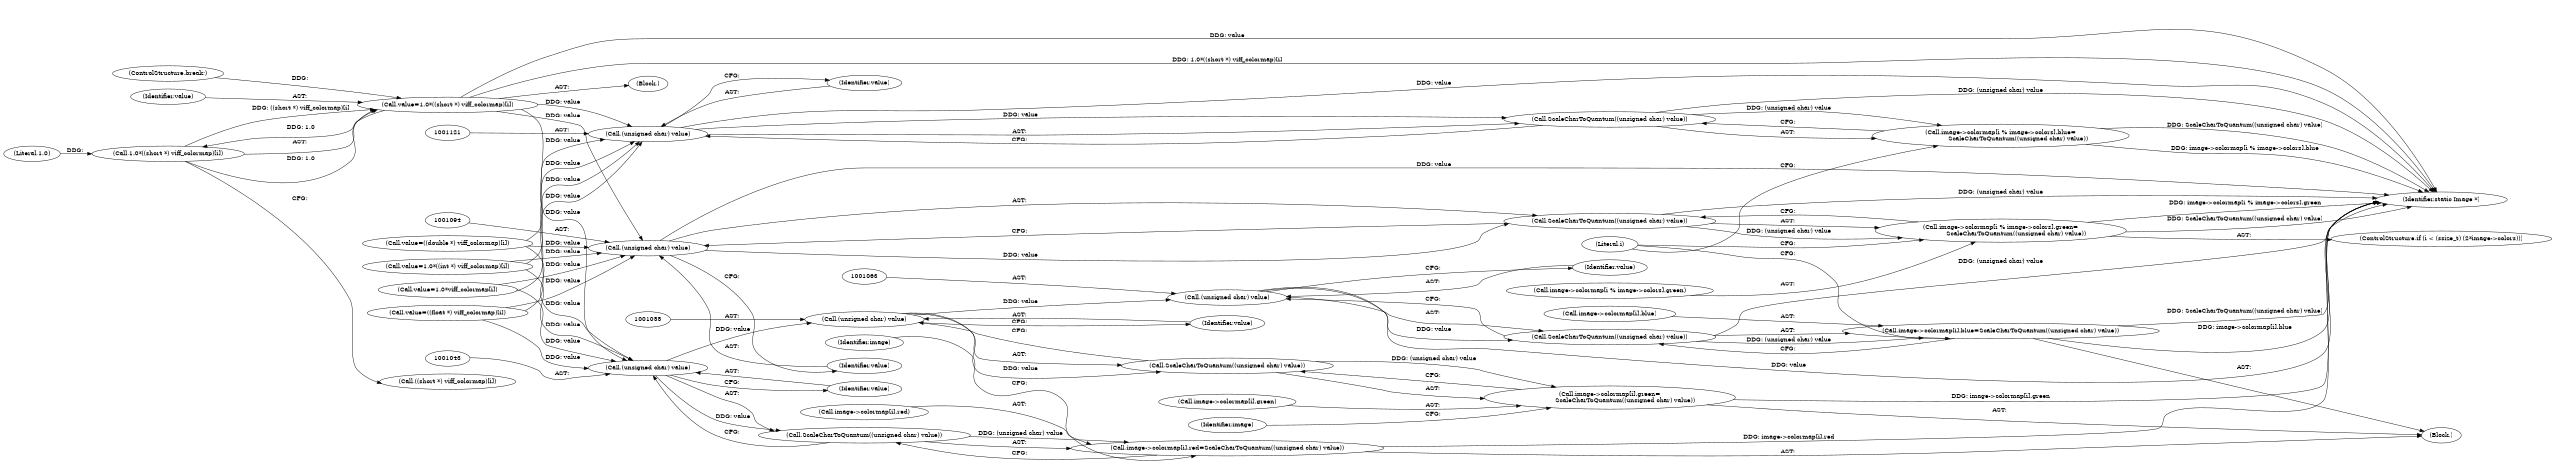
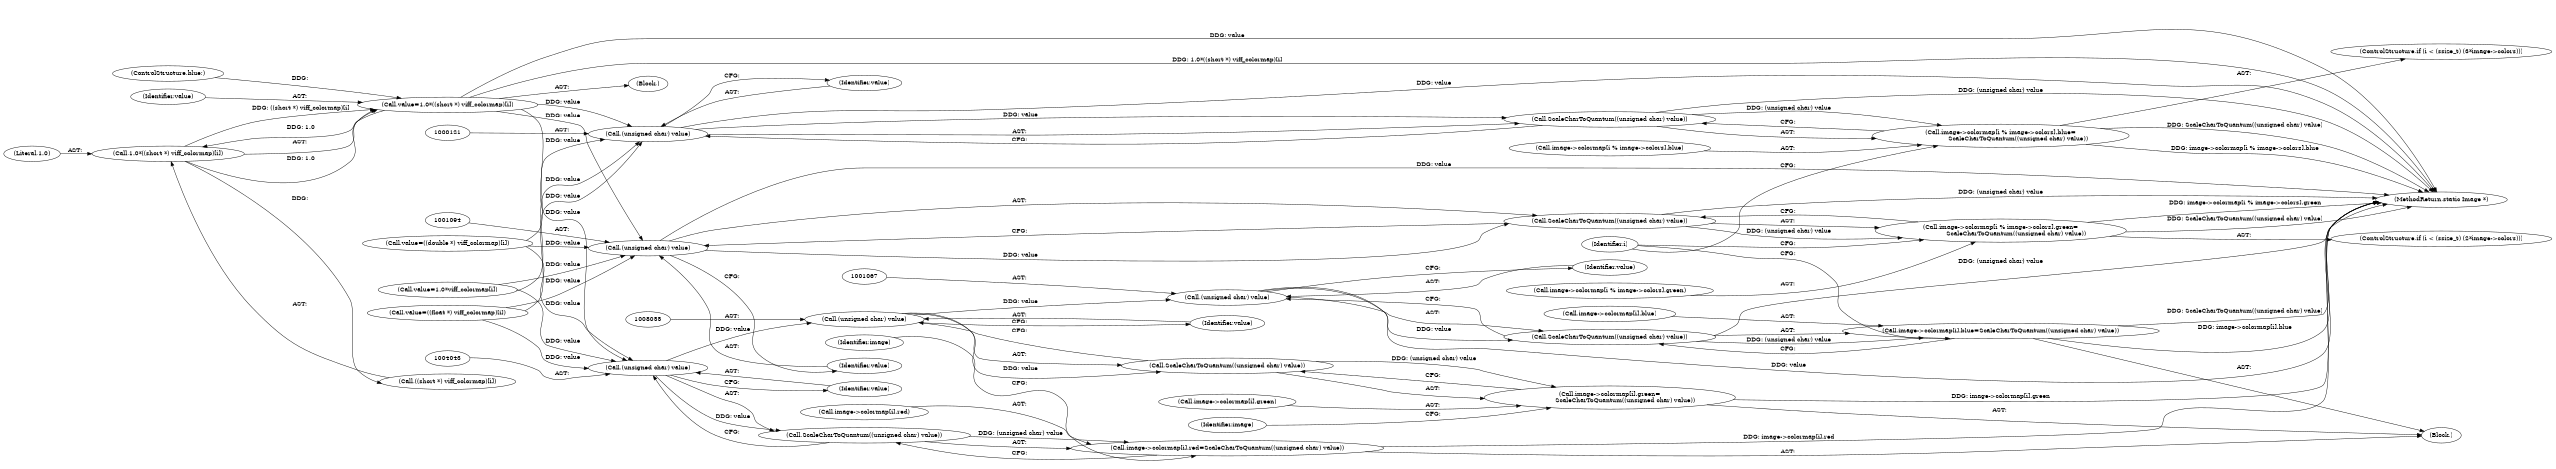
none -> (2441, 52)
(168, 74) -> (168, 74)
(448, 133) -> (448, 133)
none -> (1610, 148)
(76, 151) -> (76, 151)
(301, 199) -> (301, 199)
(2441, 200) -> (2441, 200)
(1610, 244) -> (1610, 244)
(448, 267) -> none
(864, 277) -> (864, 277)
none -> (250, 305)
(648, 319) -> (648, 319)
(448, 358) -> (448, 358)
